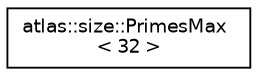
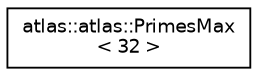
(129, 38) -> (129, 38)
